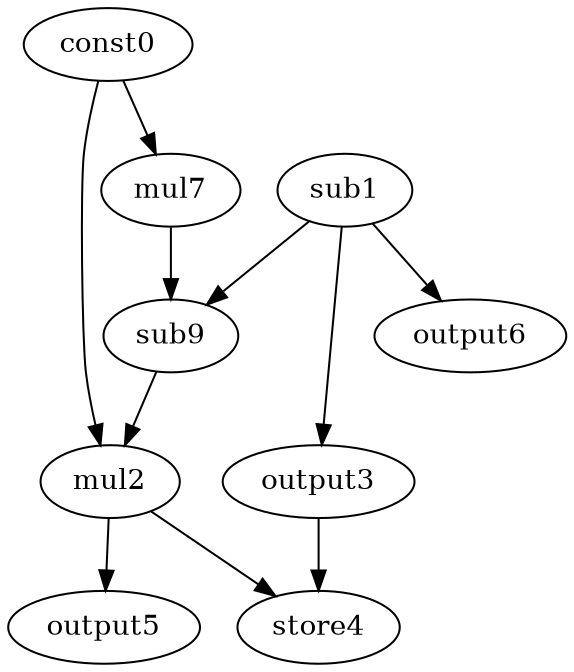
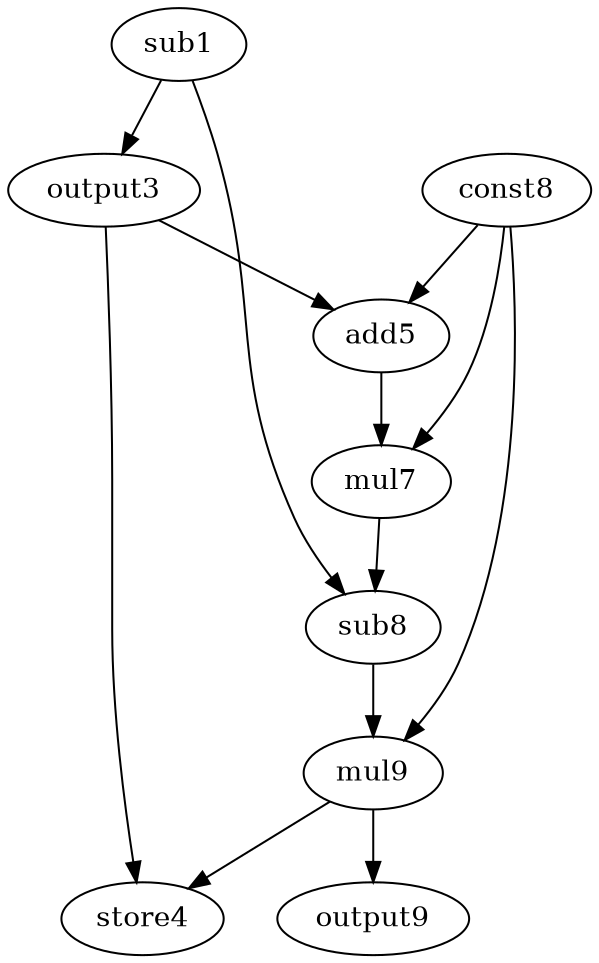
(108, 45) -> (507, 190)
(171, 336) -> (373, 627)
none -> (381, 336)
(470, 336) -> none
(110, 482) -> (373, 773)
(104, 627) -> (373, 919)
